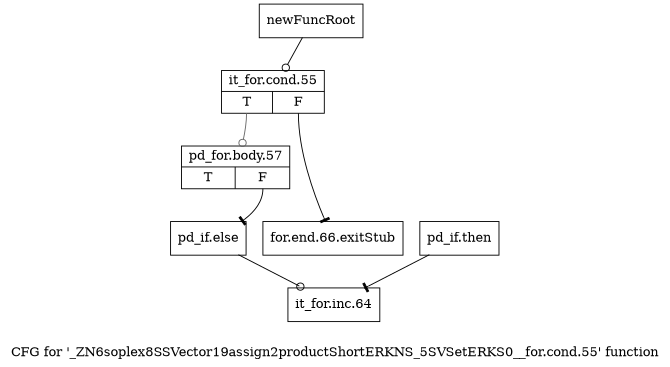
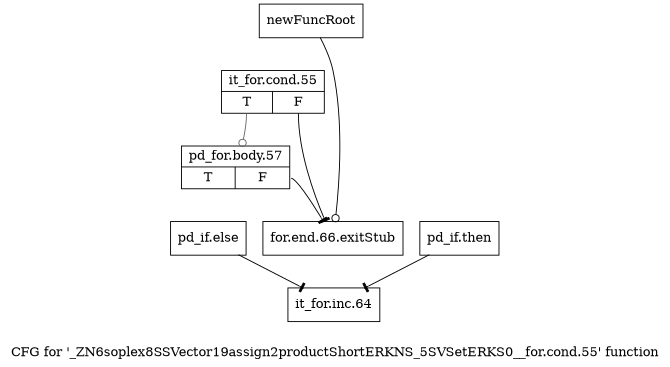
(295, 51) -> (339, 125)
(257, 206) -> (308, 197)
(269, 270) -> (269, 270)
